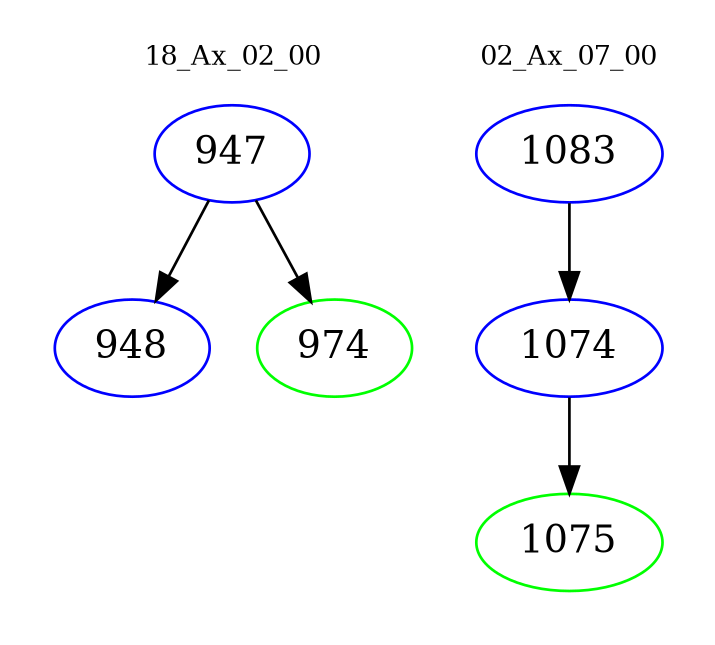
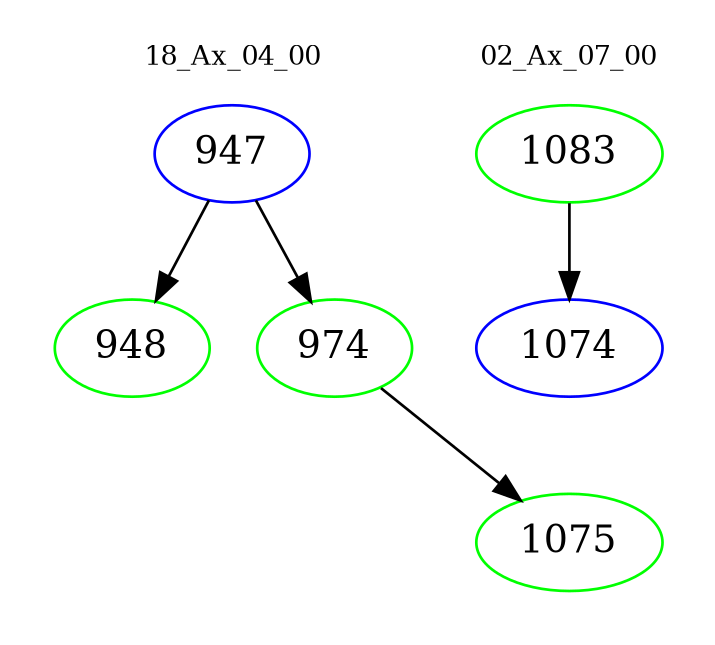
(233, 58) -> (233, 58)
(569, 154) -> (569, 154)
(132, 348) -> (132, 348)
(569, 432) -> (440, 436)
